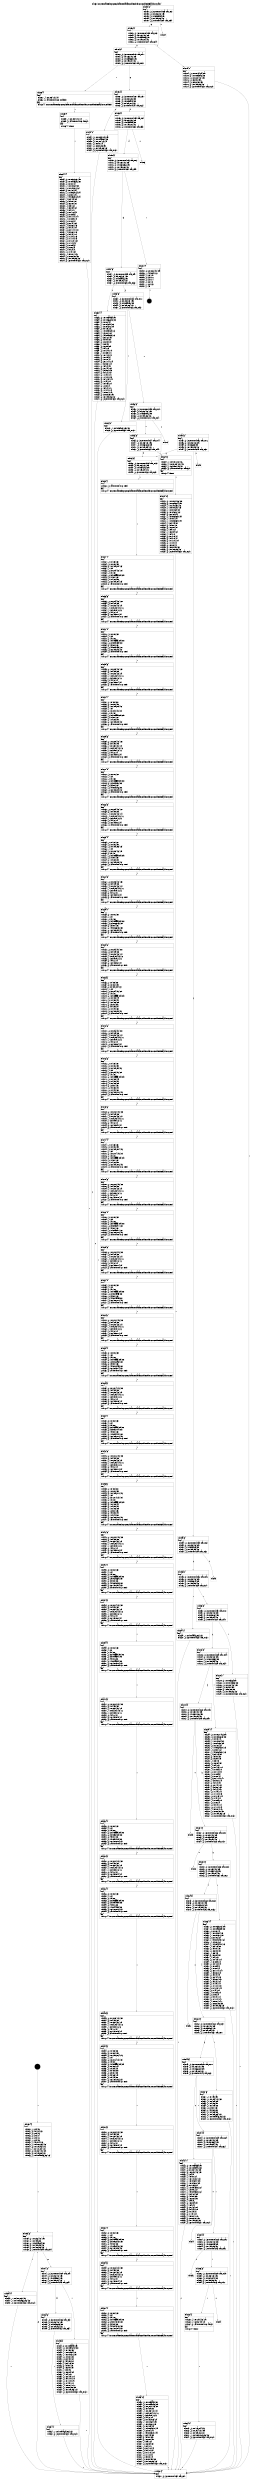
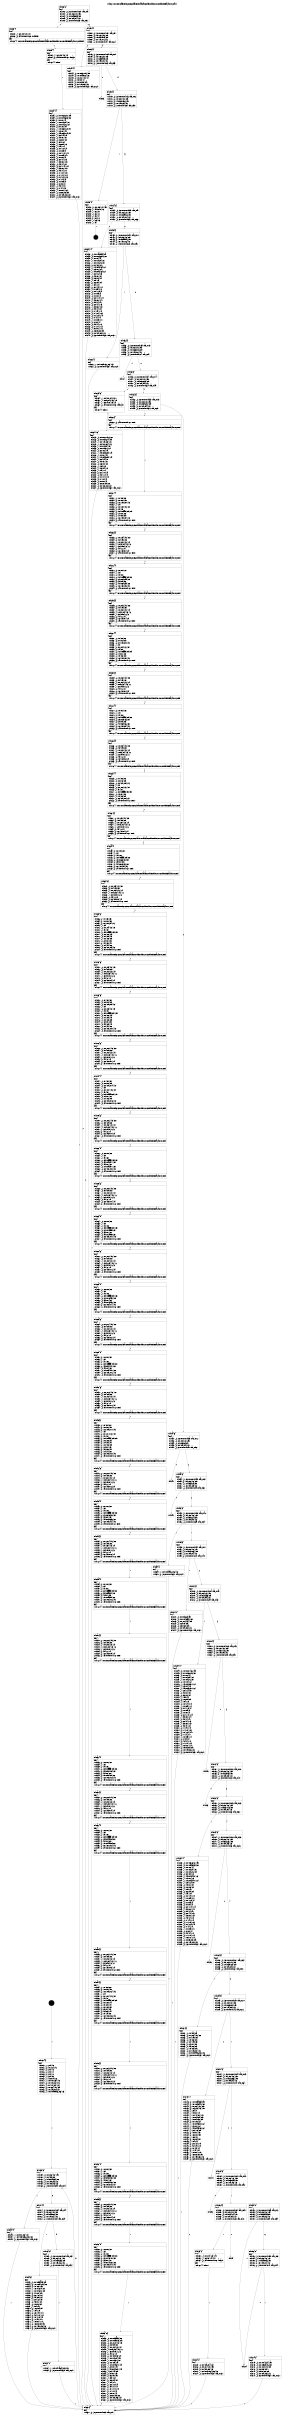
(136, 46) -> (251, 2315)
(167, 452) -> (183, 911)
